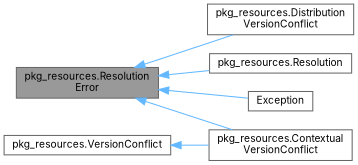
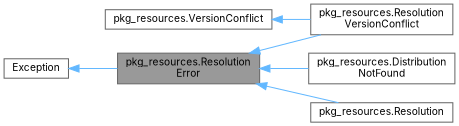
(281, 19) -> (382, 68)
(208, 94) -> (98, 68)
(281, 145) -> (382, 19)
